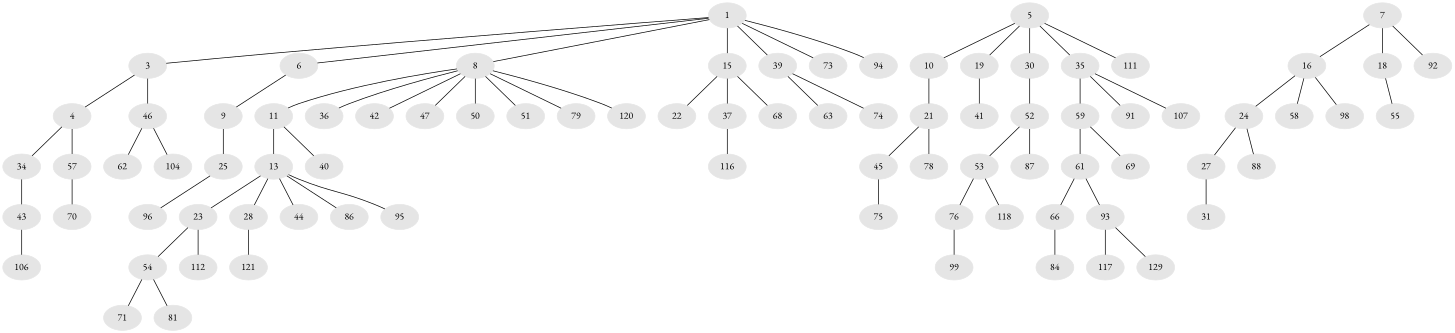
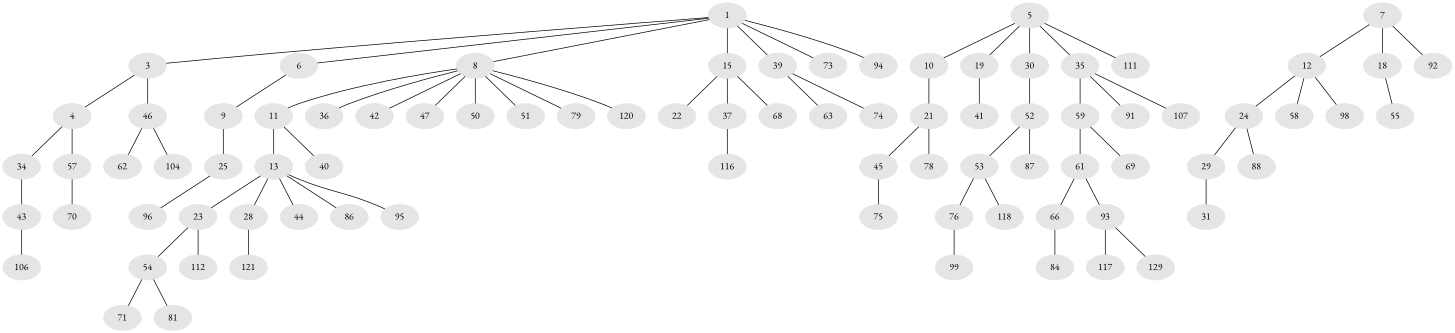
(1307, 66) -> (1307, 66)
(1206, 167) -> (1206, 167)
